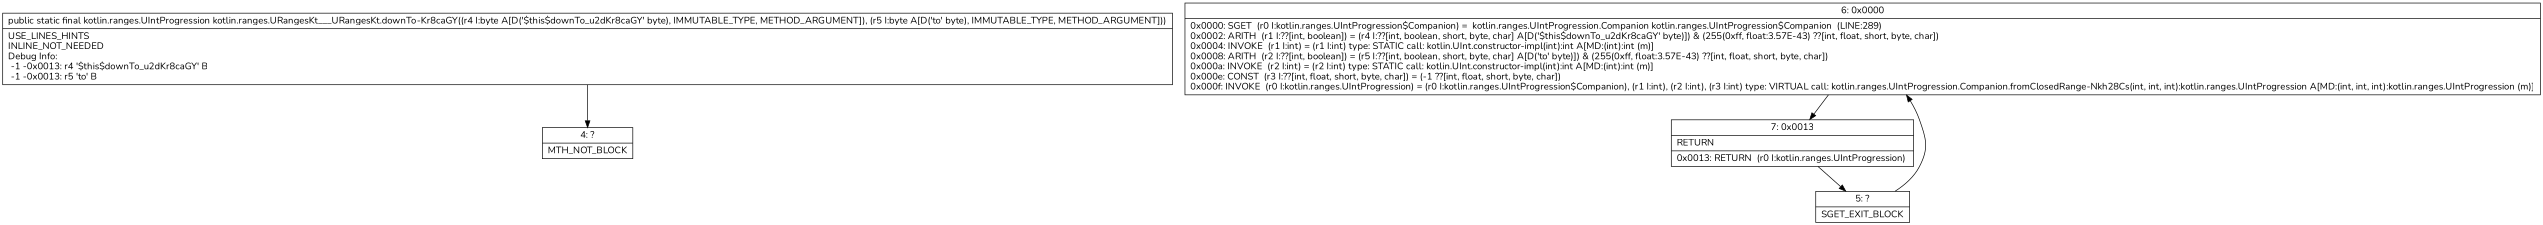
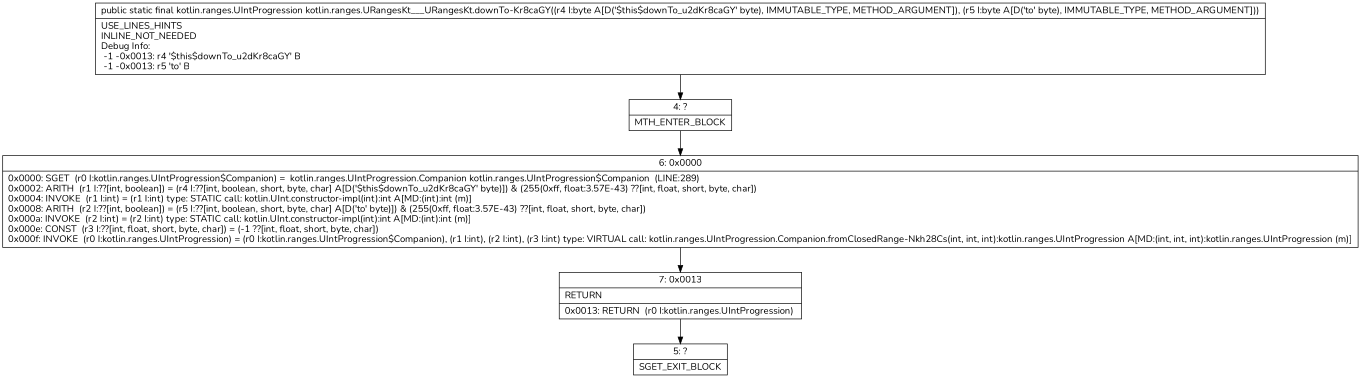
(1925, 150) -> (680, 140)
(588, 151) -> (680, 123)
